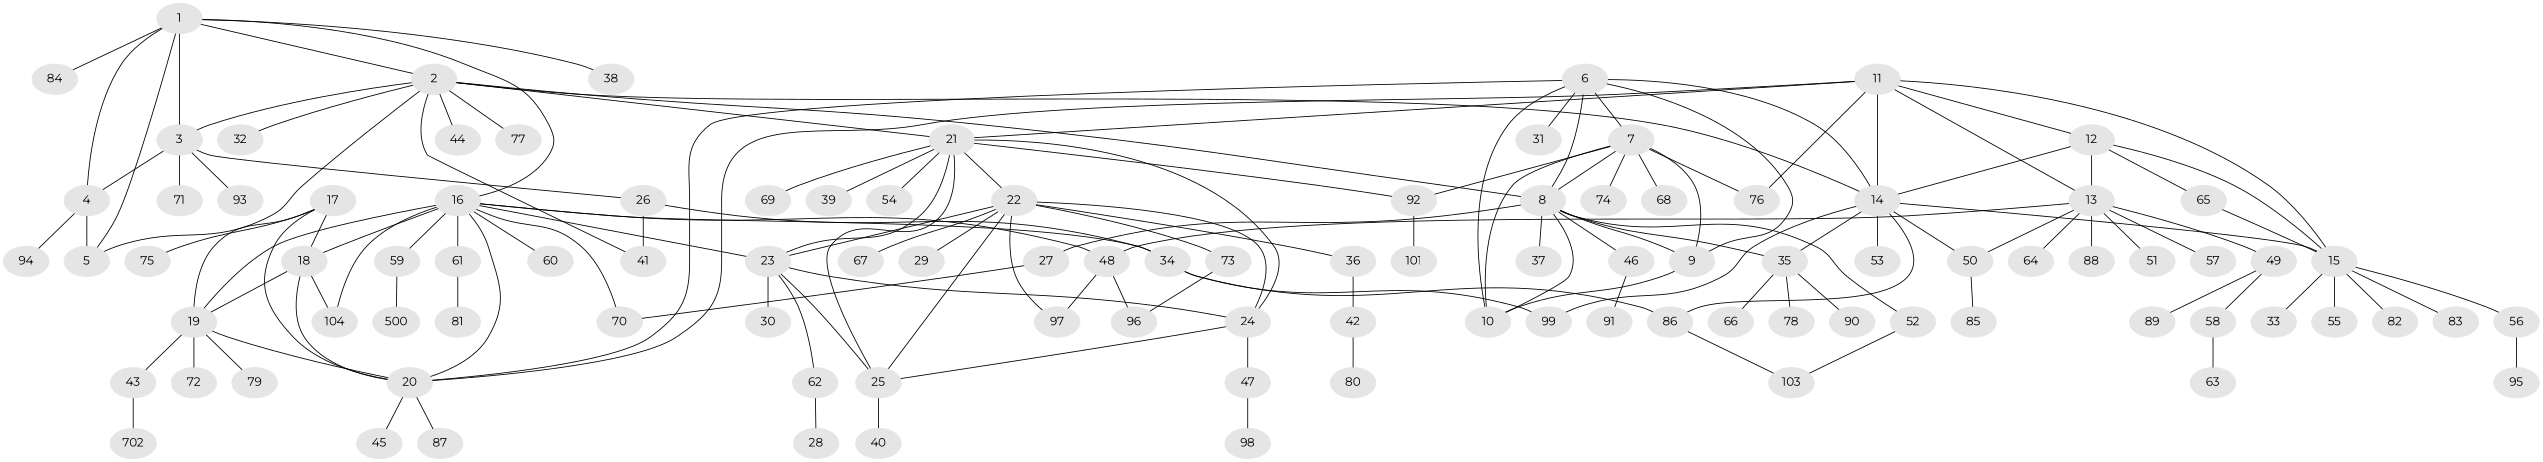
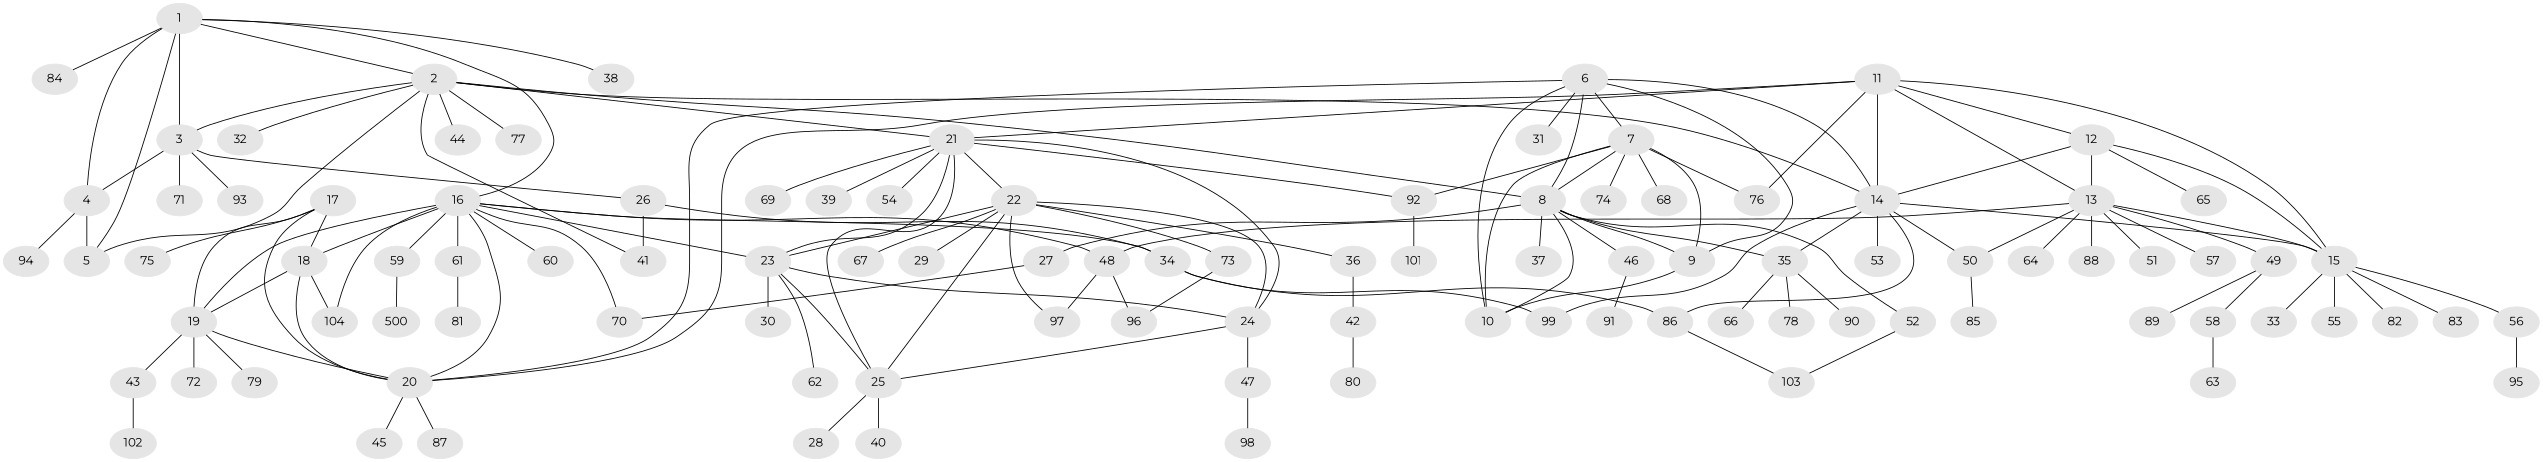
(2269, 231) -> (2216, 225)
(816, 413) -> (847, 413)
(133, 443) -> (133, 443)
